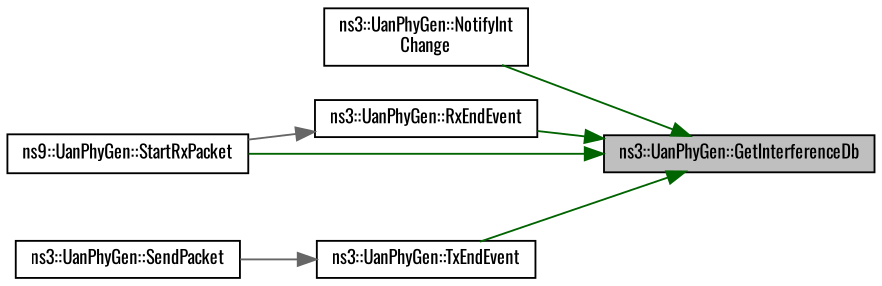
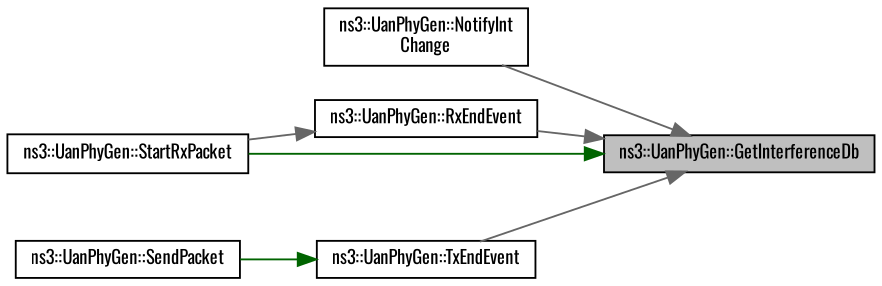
(587, 97) -> (587, 97)
(561, 134) -> (561, 134)
(128, 154) -> (128, 154)
(574, 210) -> (574, 210)
(269, 259) -> (269, 259)
